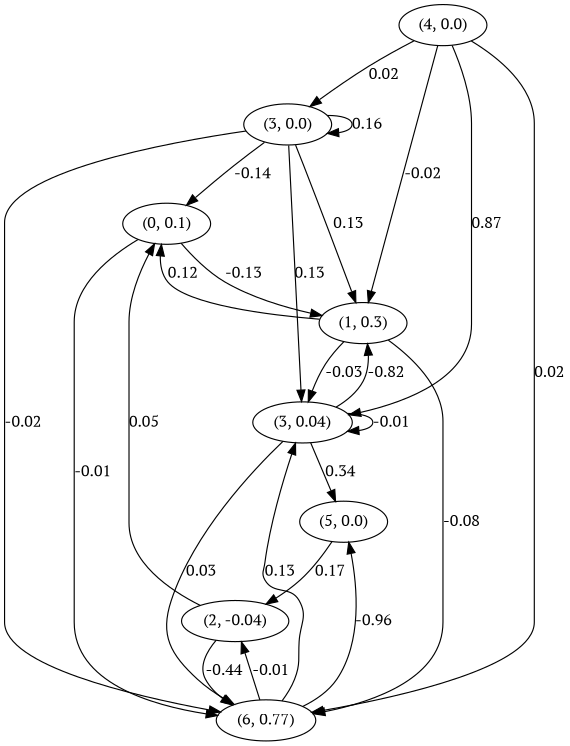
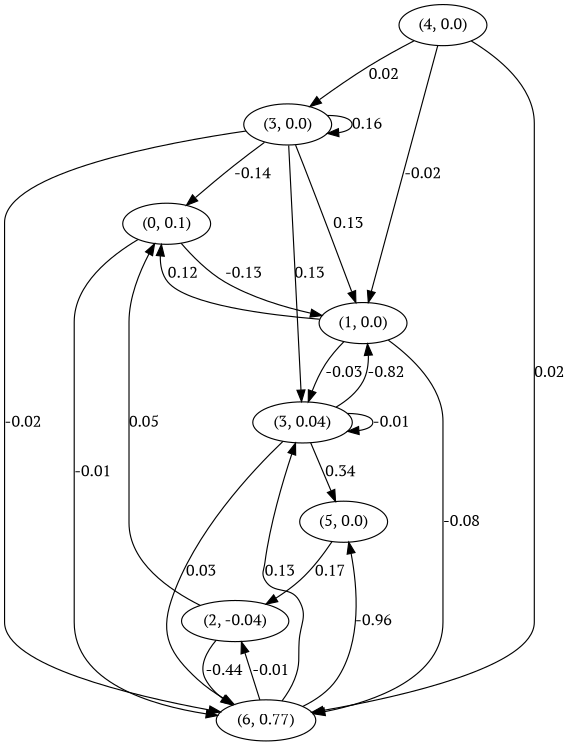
(472, 260) -> none
(363, 323) -> (363, 323)
